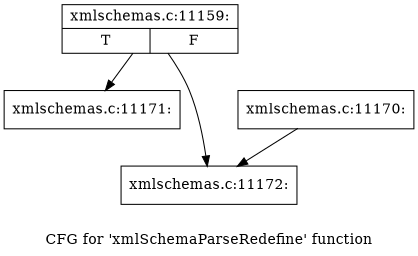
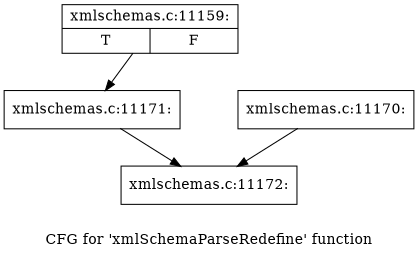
(194, 102) -> (146, 145)
